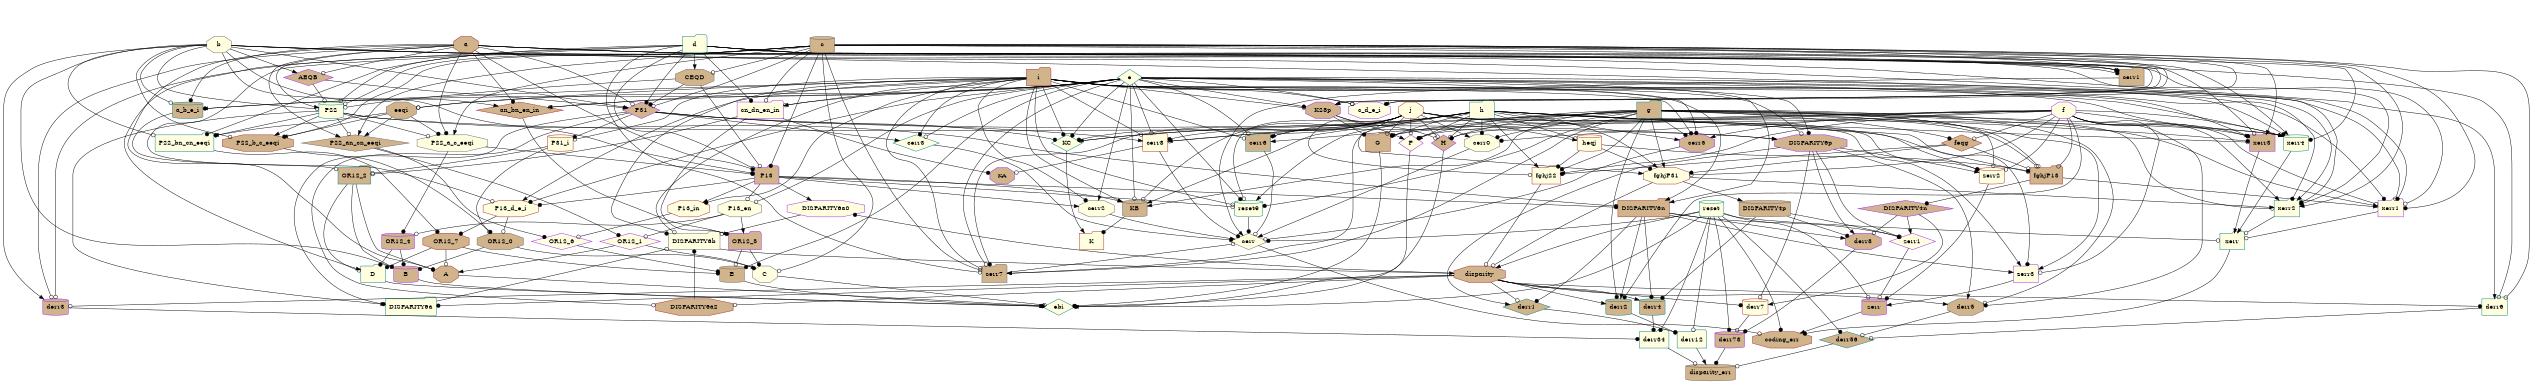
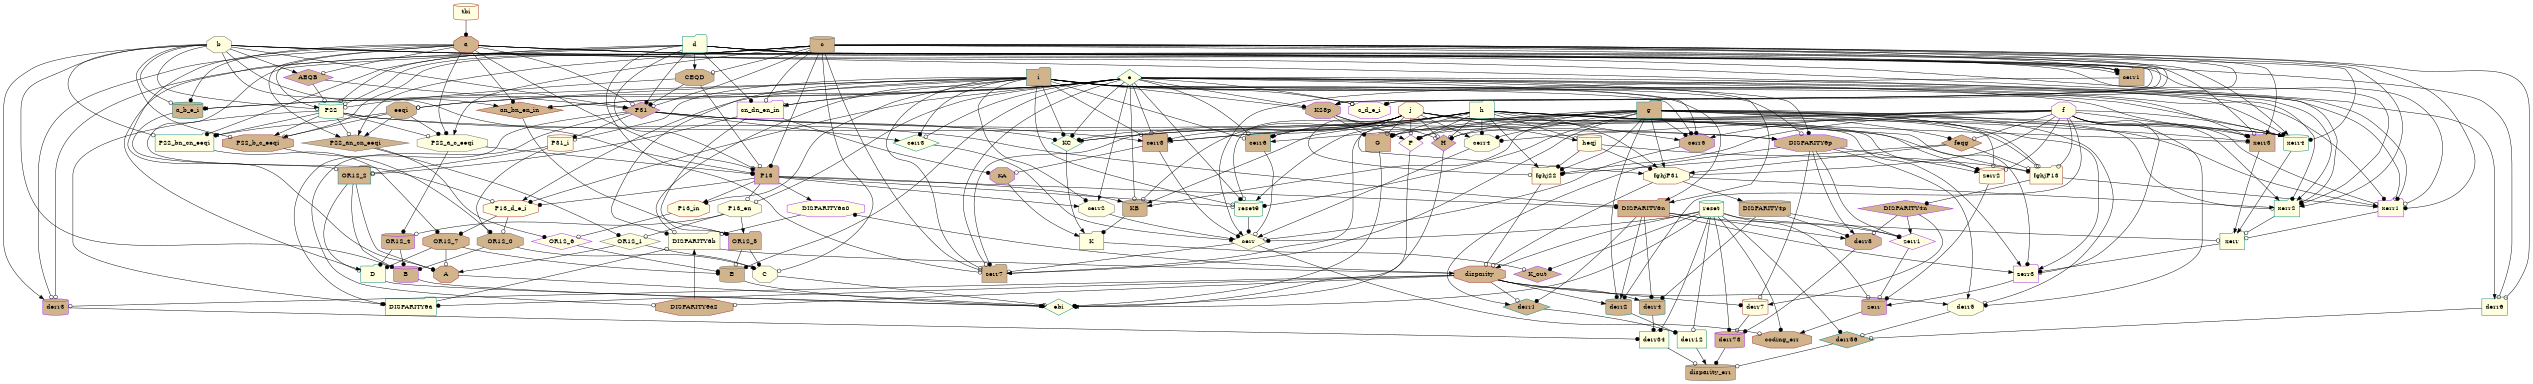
none -> (466, 12)
(1039, 77) -> (1039, 77)
(346, 123) -> (346, 123)
(1155, 143) -> (1155, 143)
(1482, 143) -> (1482, 143)
(1045, 161) -> none
(1801, 161) -> (1801, 161)
(2046, 176) -> (2046, 176)
none -> (1038, 214)
(630, 241) -> (630, 241)
(1119, 259) -> (1123, 257)
none -> (1537, 274)
(694, 276) -> (694, 276)
(1988, 297) -> none
(1966, 307) -> (1966, 307)
(2030, 319) -> (2131, 258)
